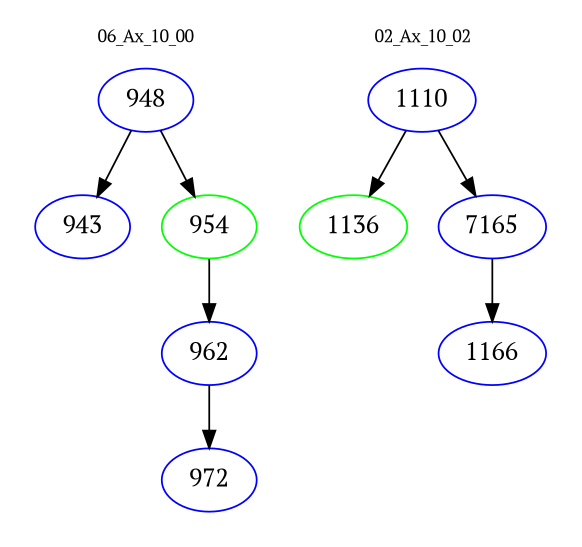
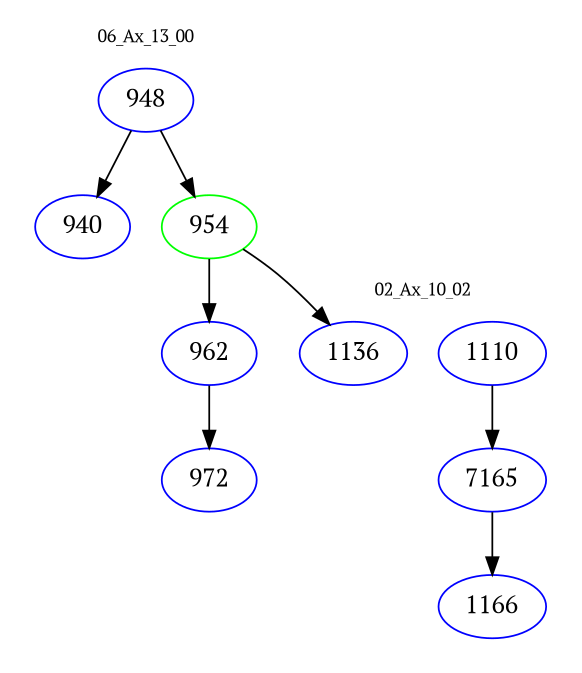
(146, 38) -> (146, 38)
(392, 155) -> (297, 291)
(83, 227) -> (83, 227)
(353, 227) -> (353, 353)
